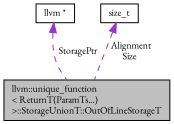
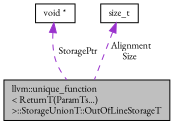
(55, 13) -> (55, 13)
